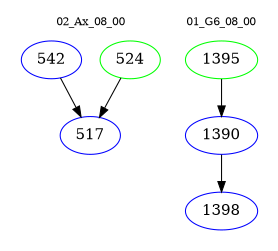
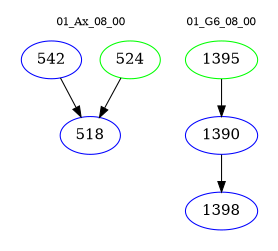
(91, 23) -> (91, 23)
(90, 135) -> (90, 135)
